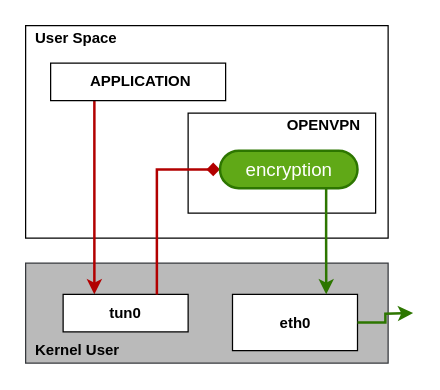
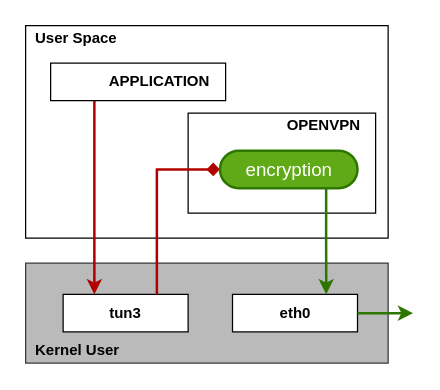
(138, 82) -> (157, 82)
(126, 313) -> (126, 313)
(295, 323) -> (295, 313)
